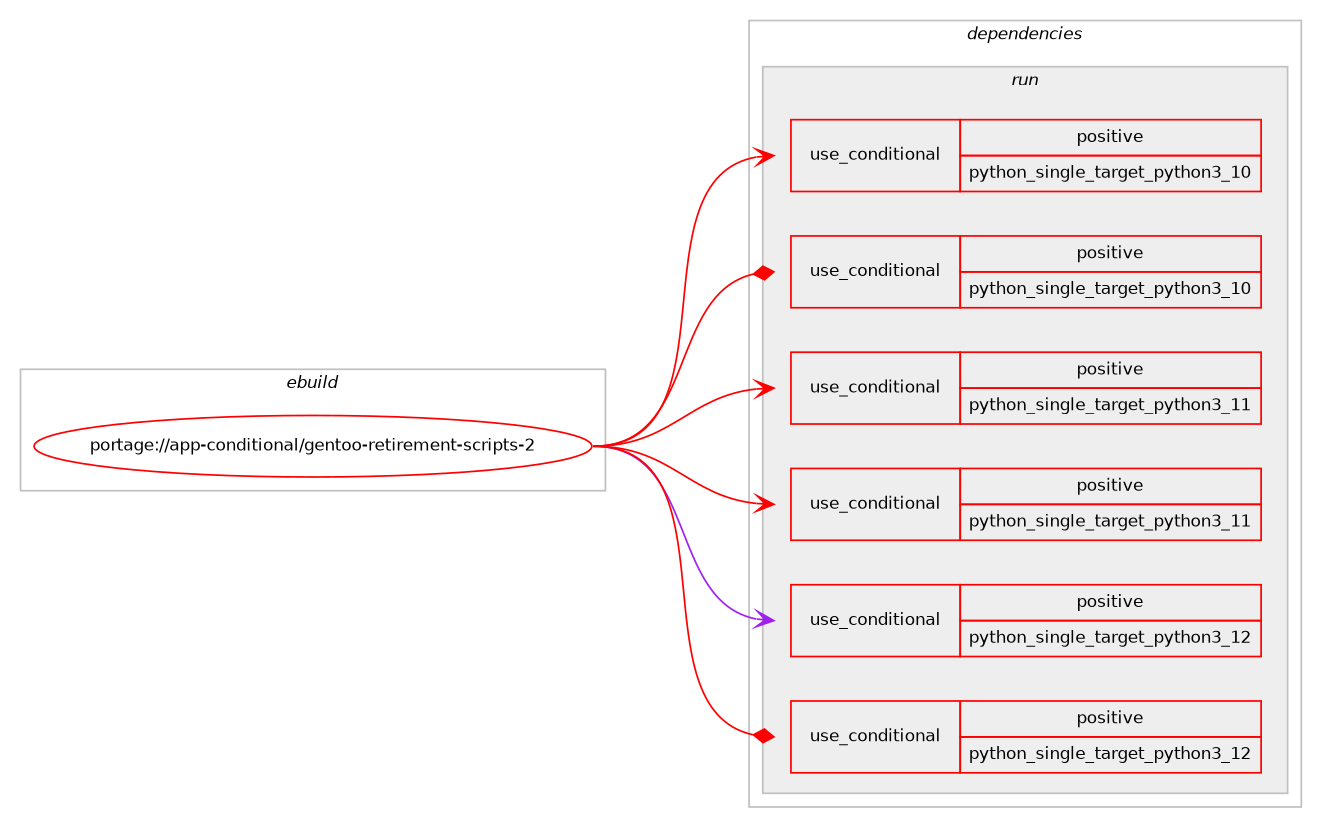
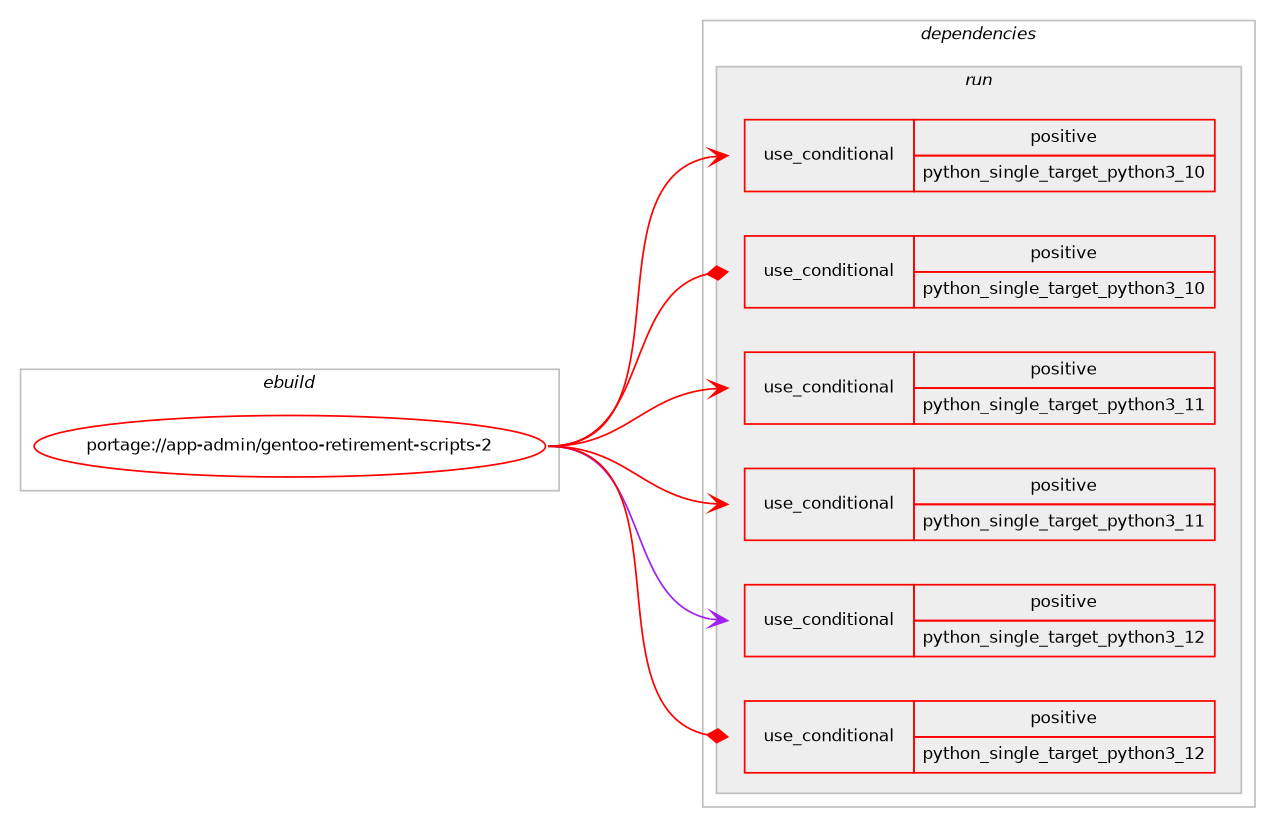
(313, 446) -> (290, 446)
